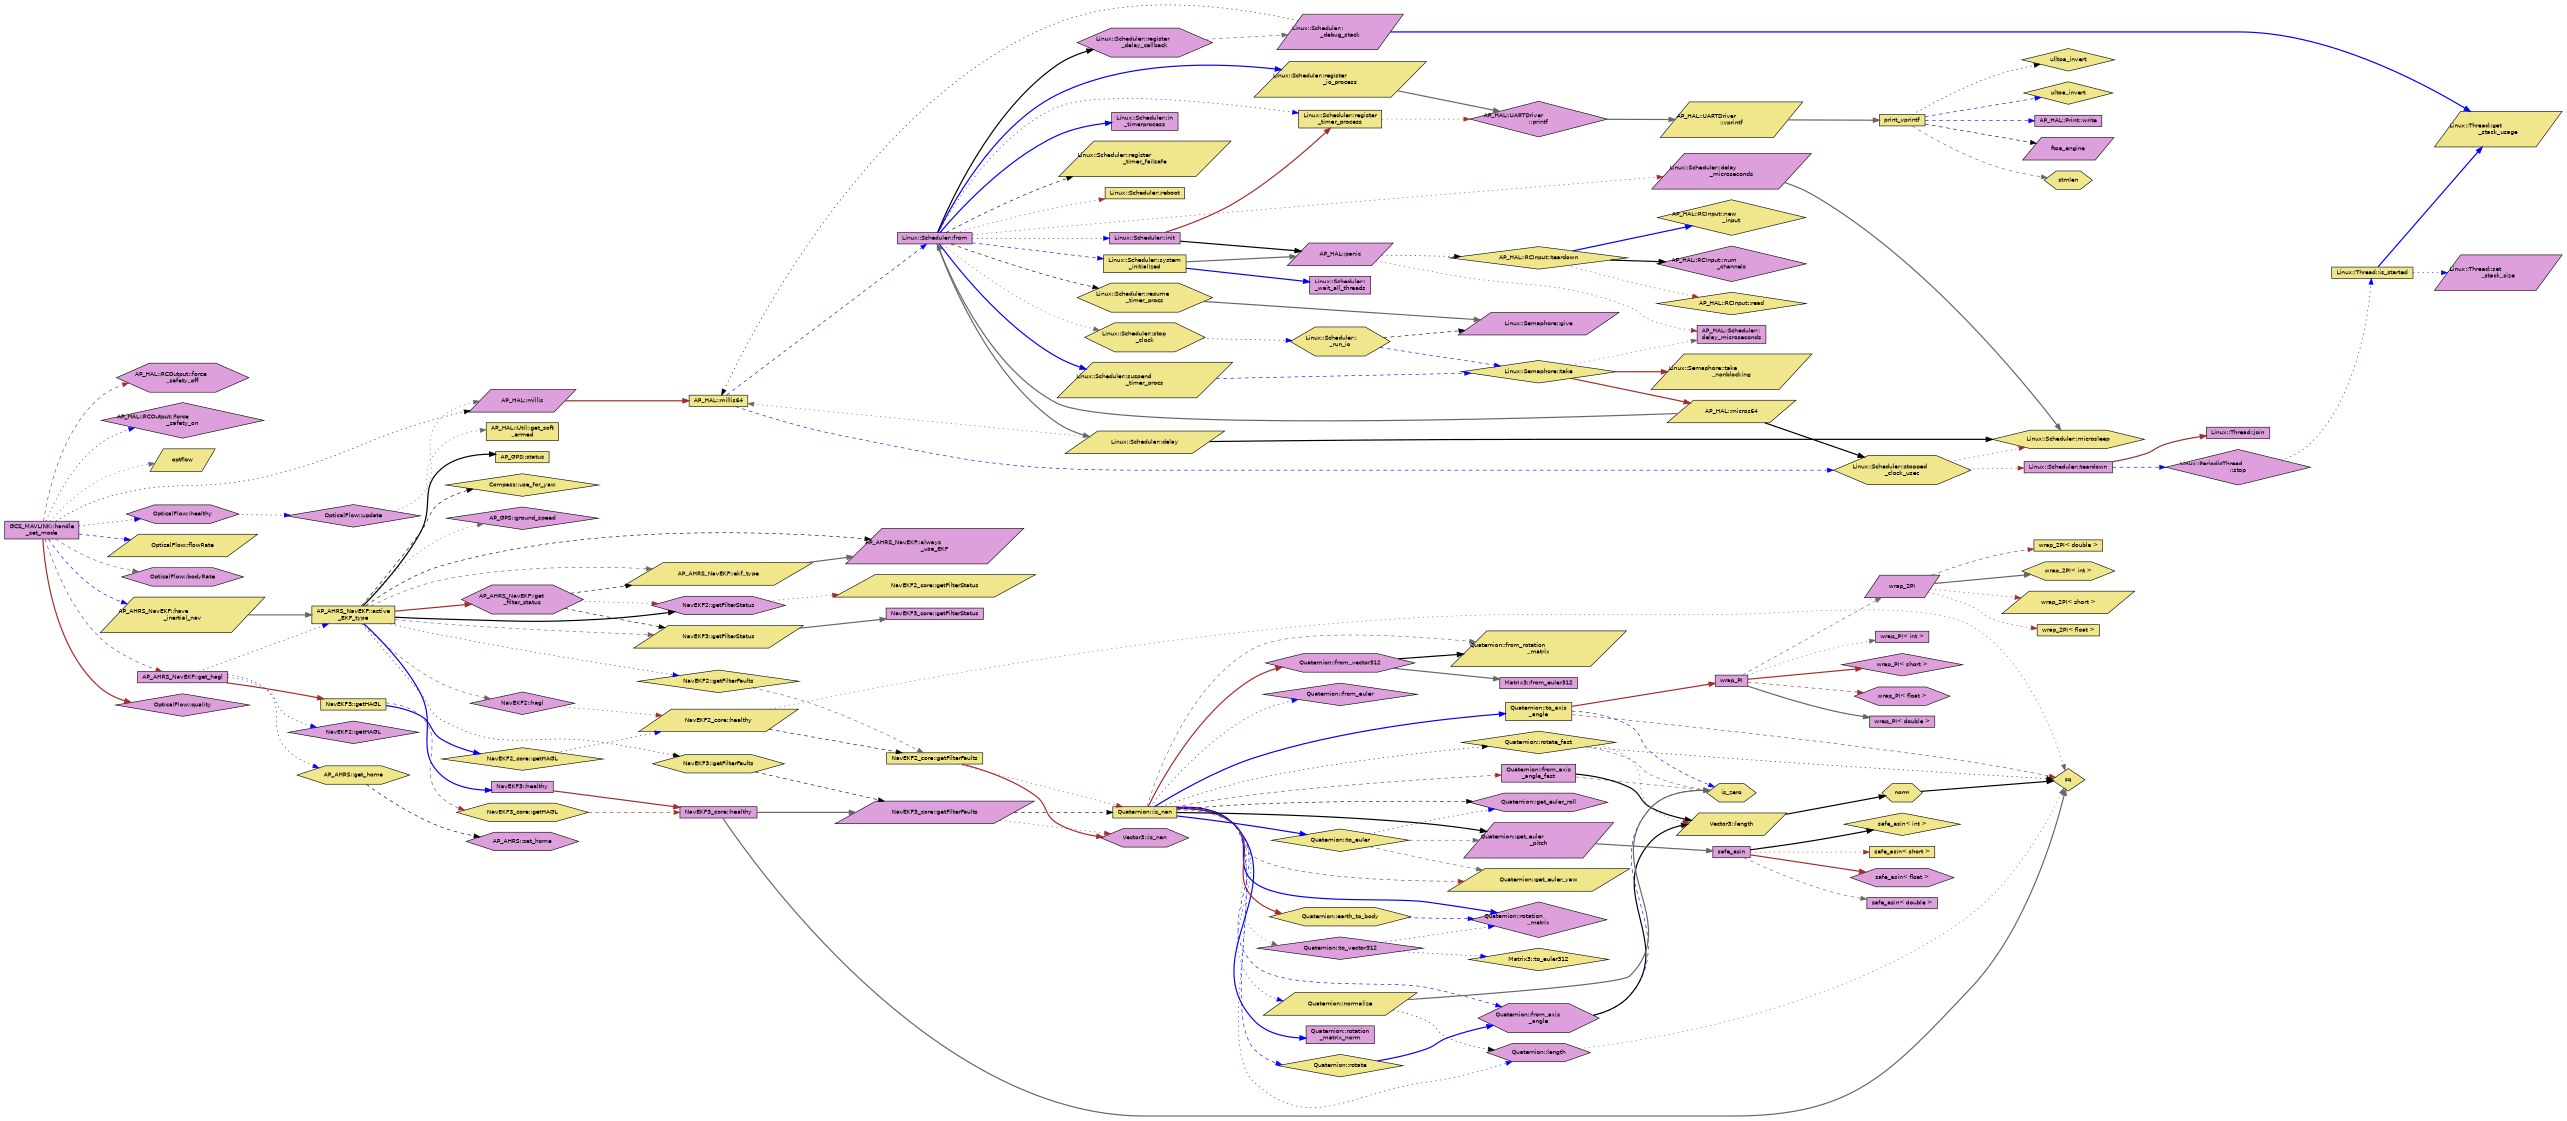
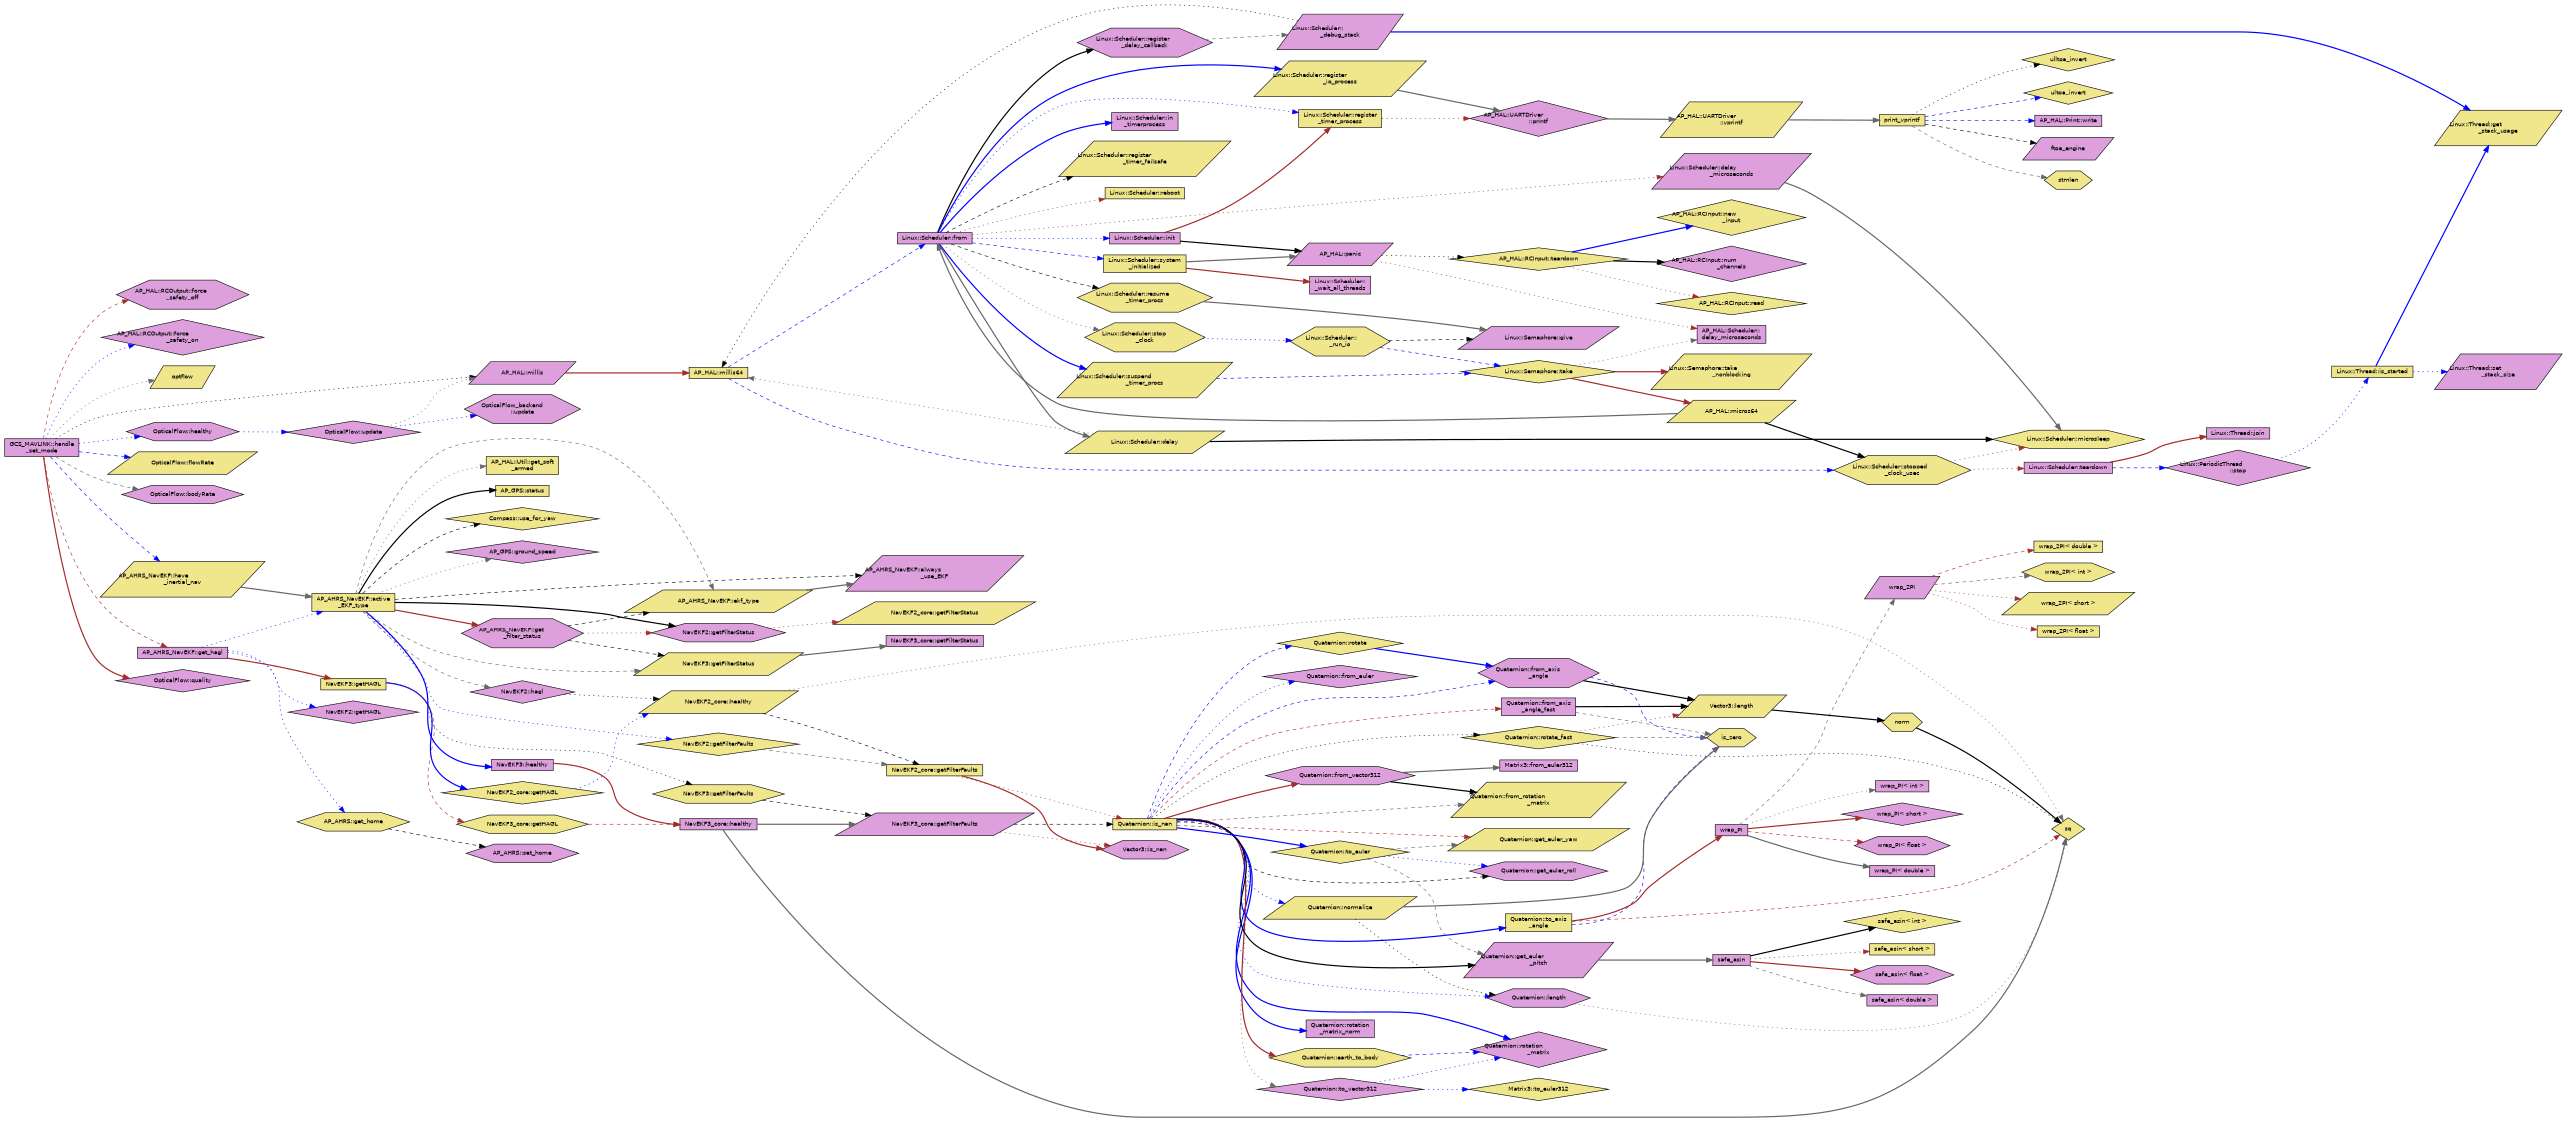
(1245, 275) -> (1245, 275)
none -> (522, 409)
(1979, 579) -> (1979, 580)
(608, 711) -> (609, 696)
